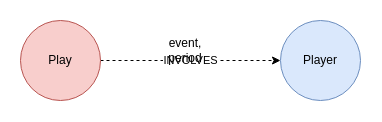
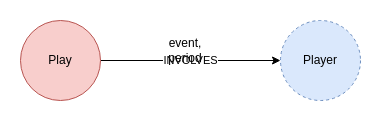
(132, 61) -> (132, 61)
(321, 61) -> (321, 61)
